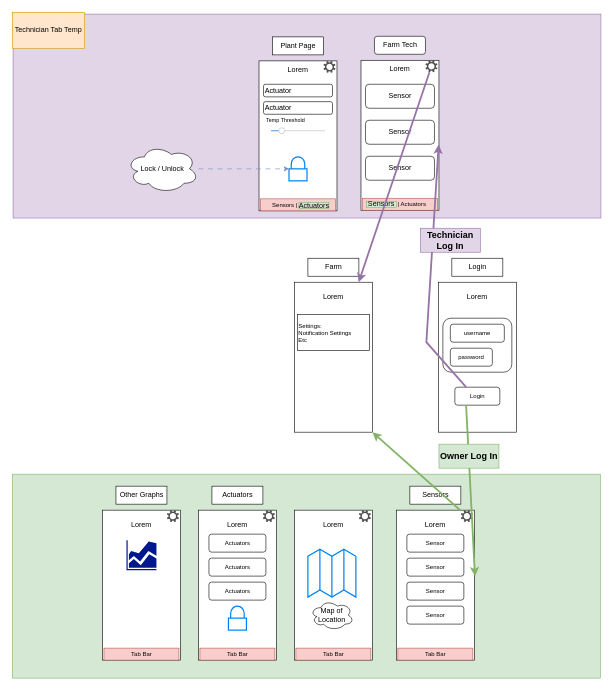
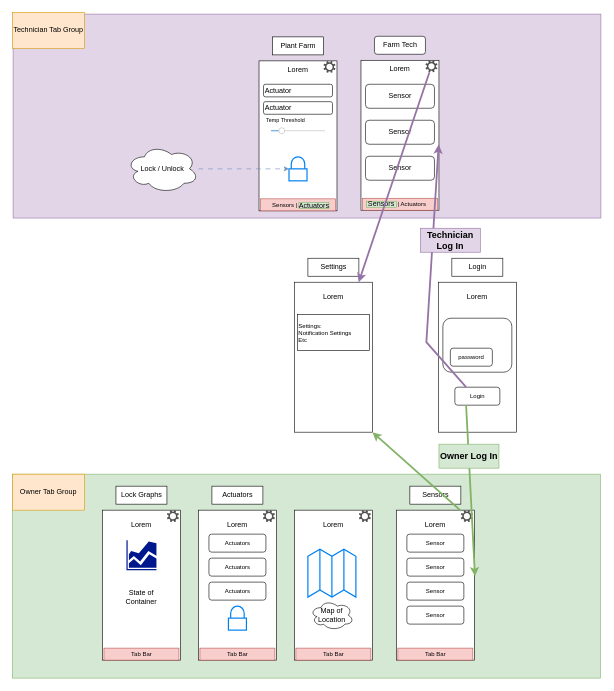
(48, 30) -> (48, 30)
(298, 46) -> (298, 46)
(334, 267) -> (334, 267)
(477, 333) -> none
none -> (48, 492)
(142, 495) -> (142, 495)
none -> (141, 597)
